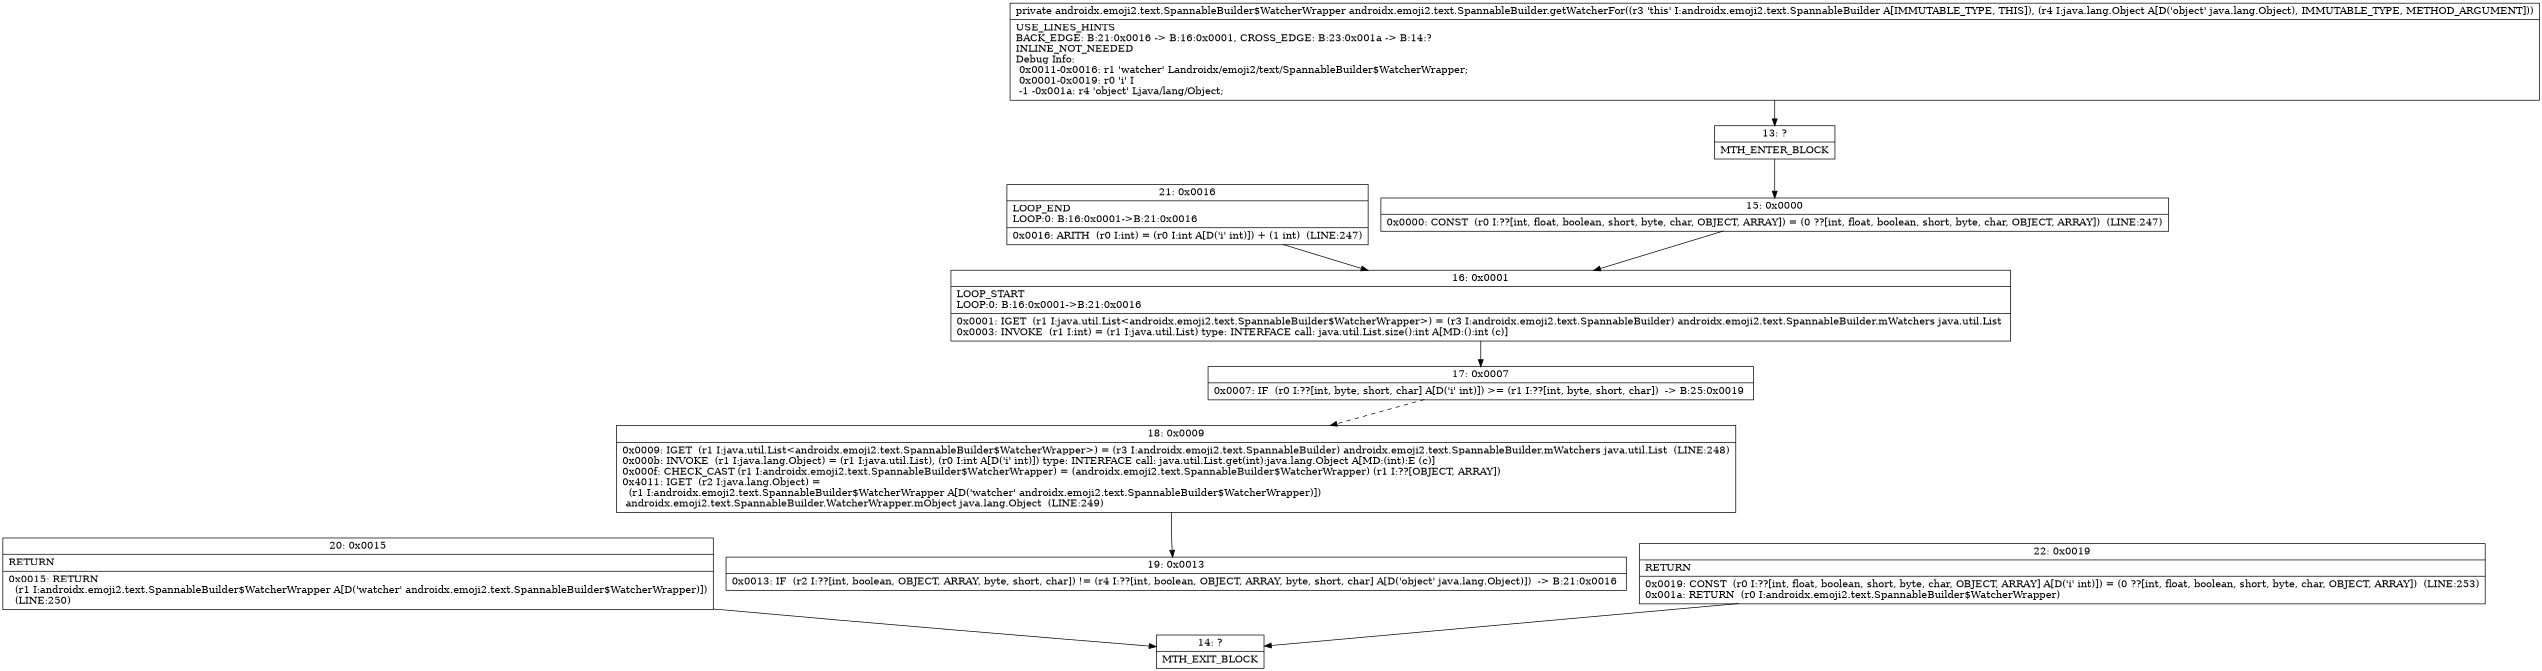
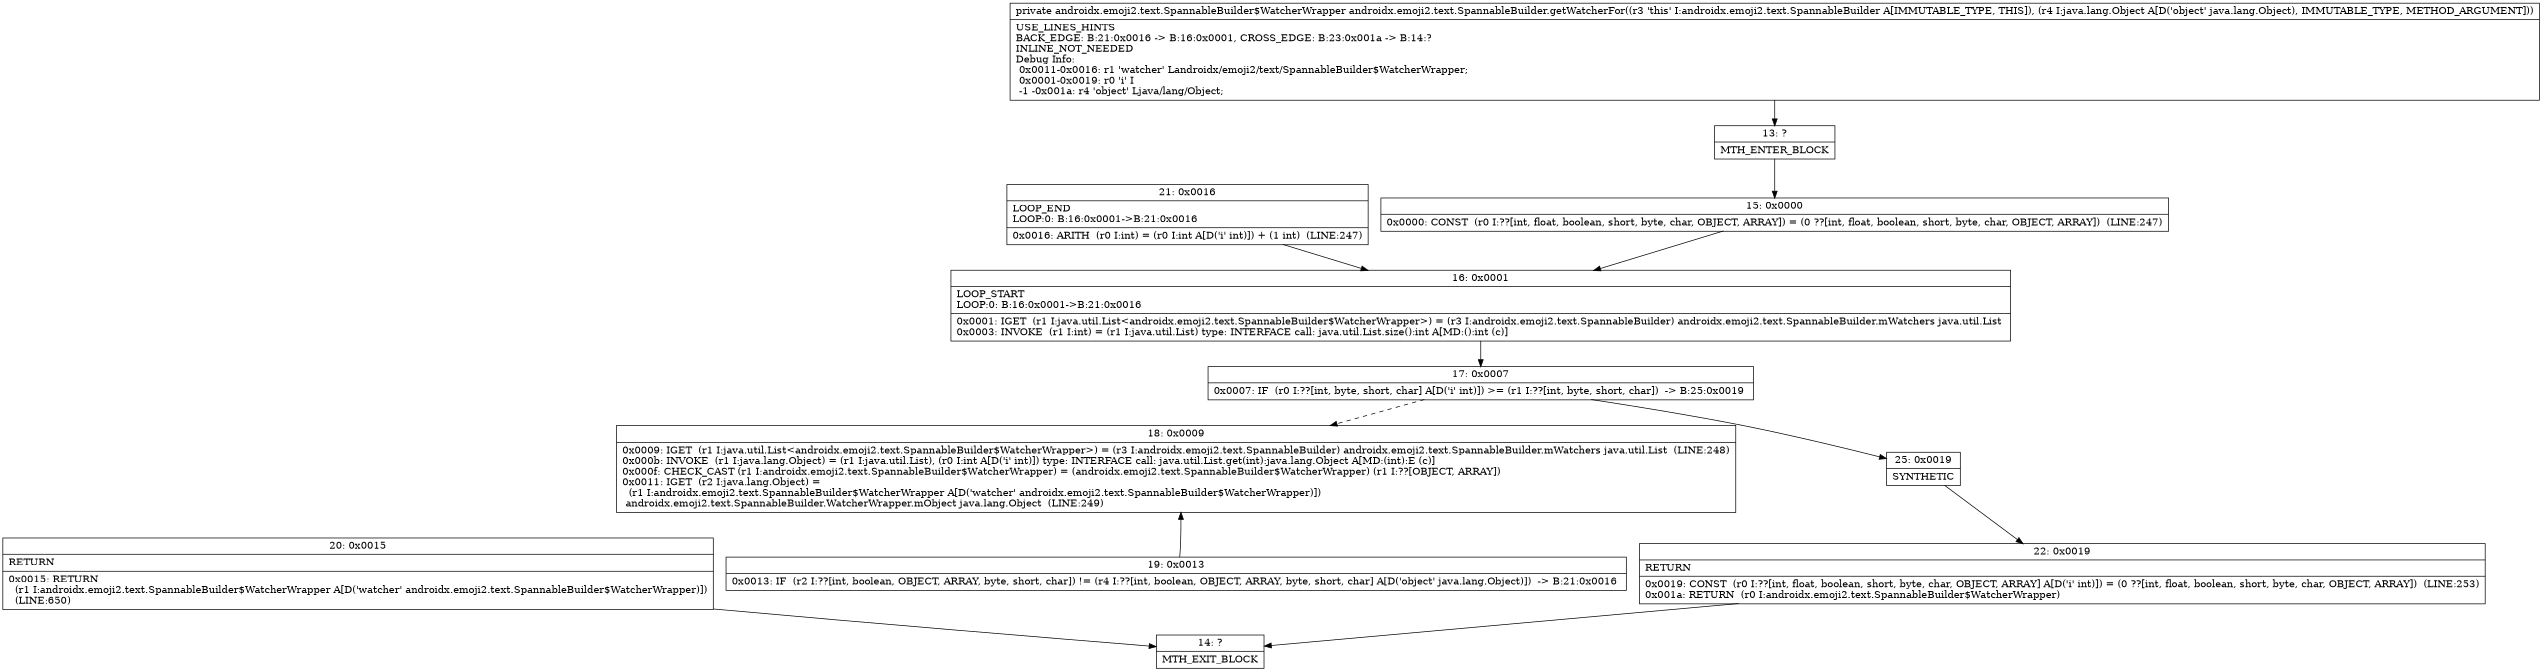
none -> (1923, 469)
(723, 482) -> (723, 482)
(1171, 531) -> (1181, 538)
(40, 601) -> (40, 601)
